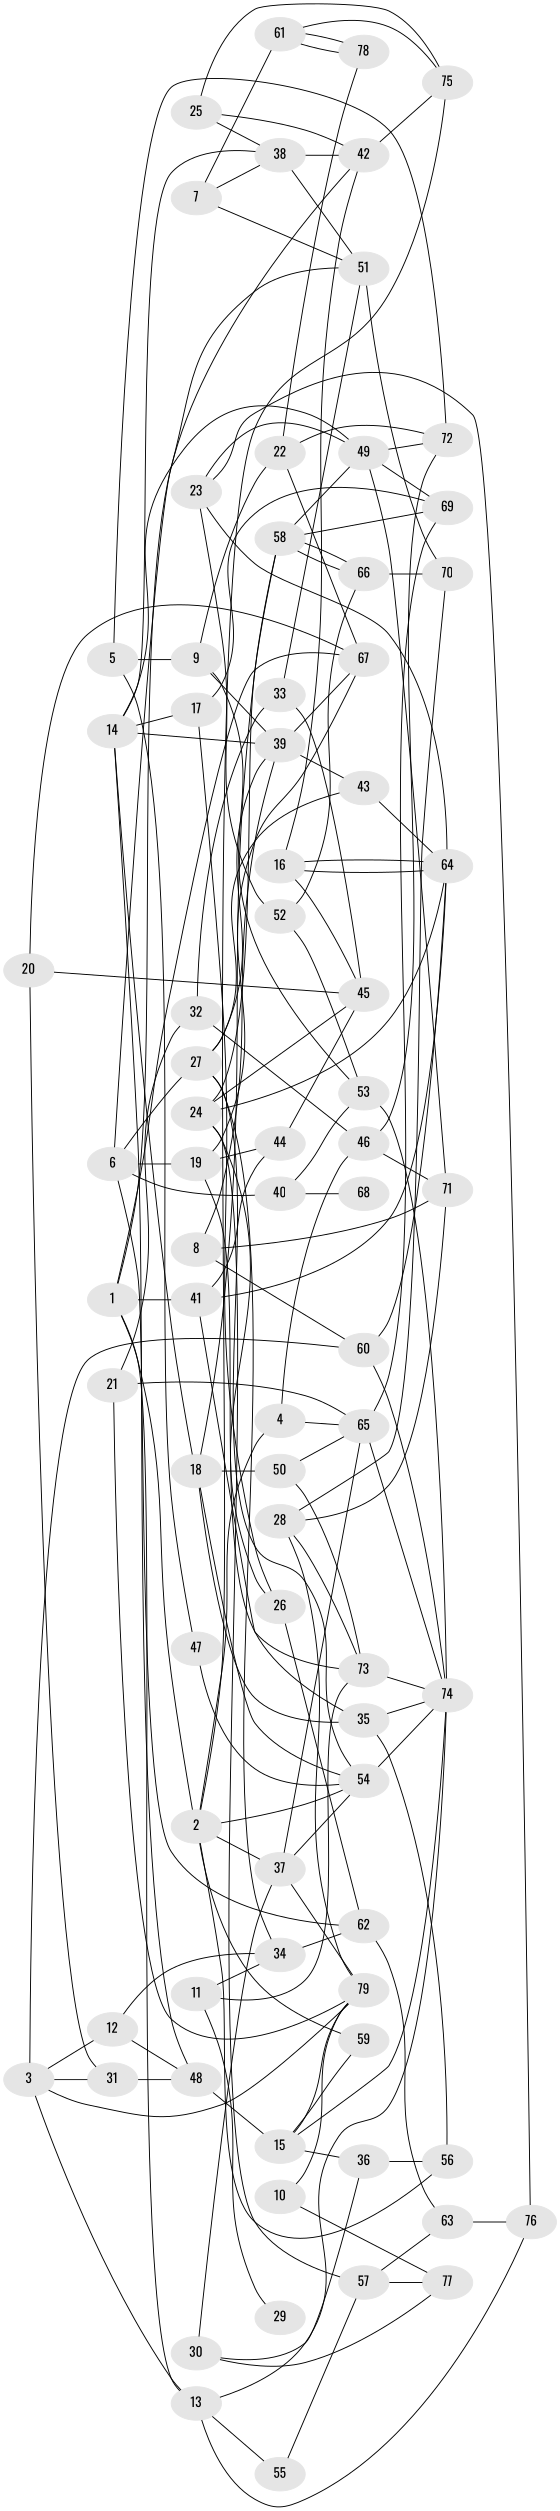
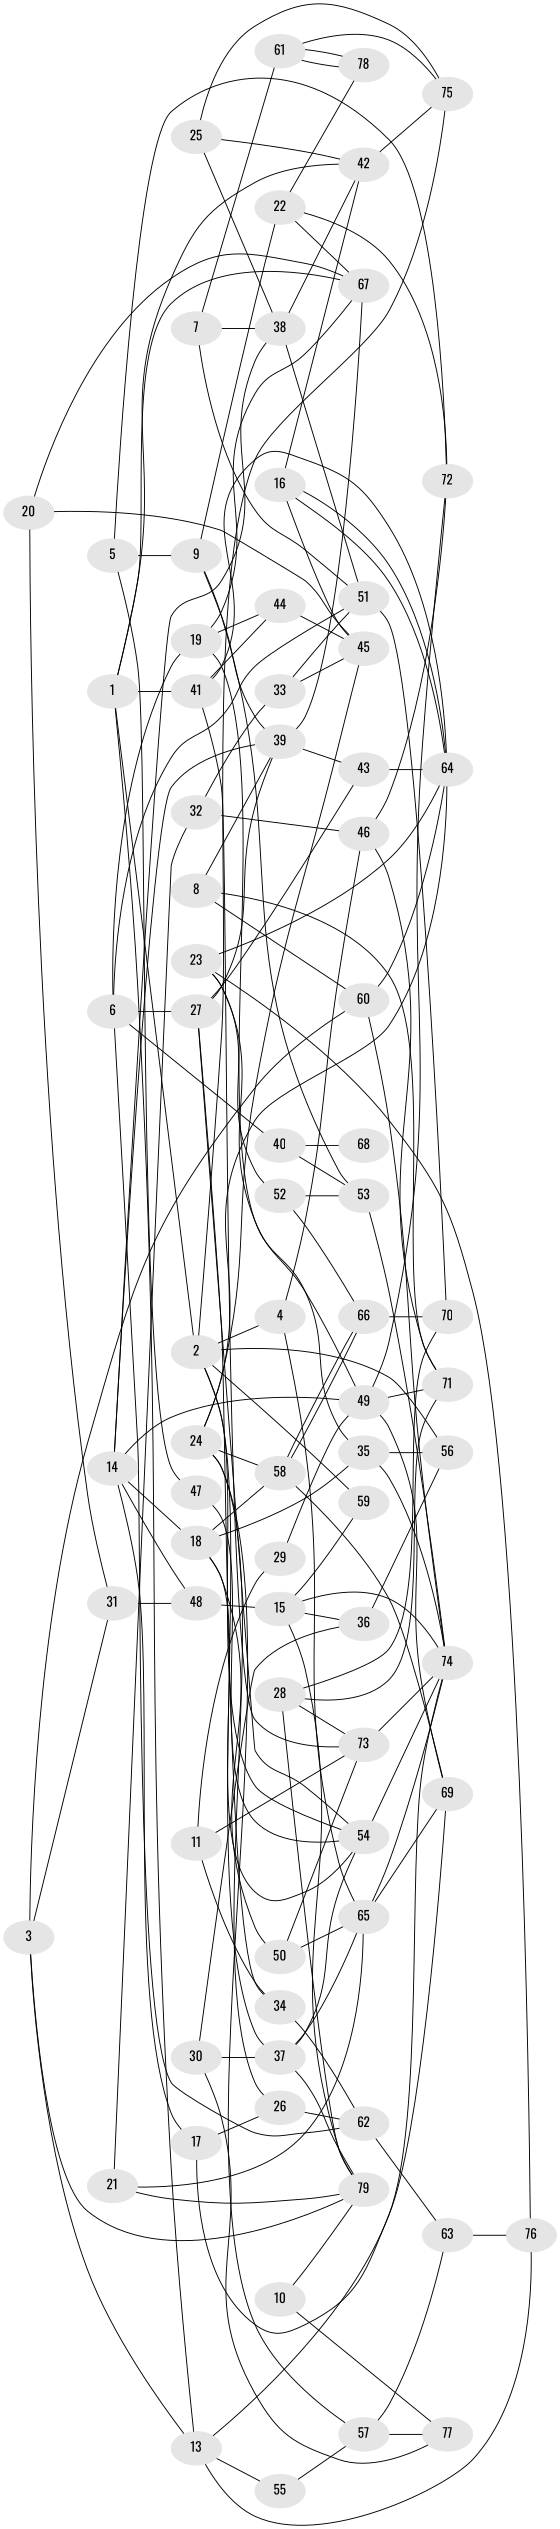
(311, 507) -> (314, 1477)
(113, 2029) -> none
